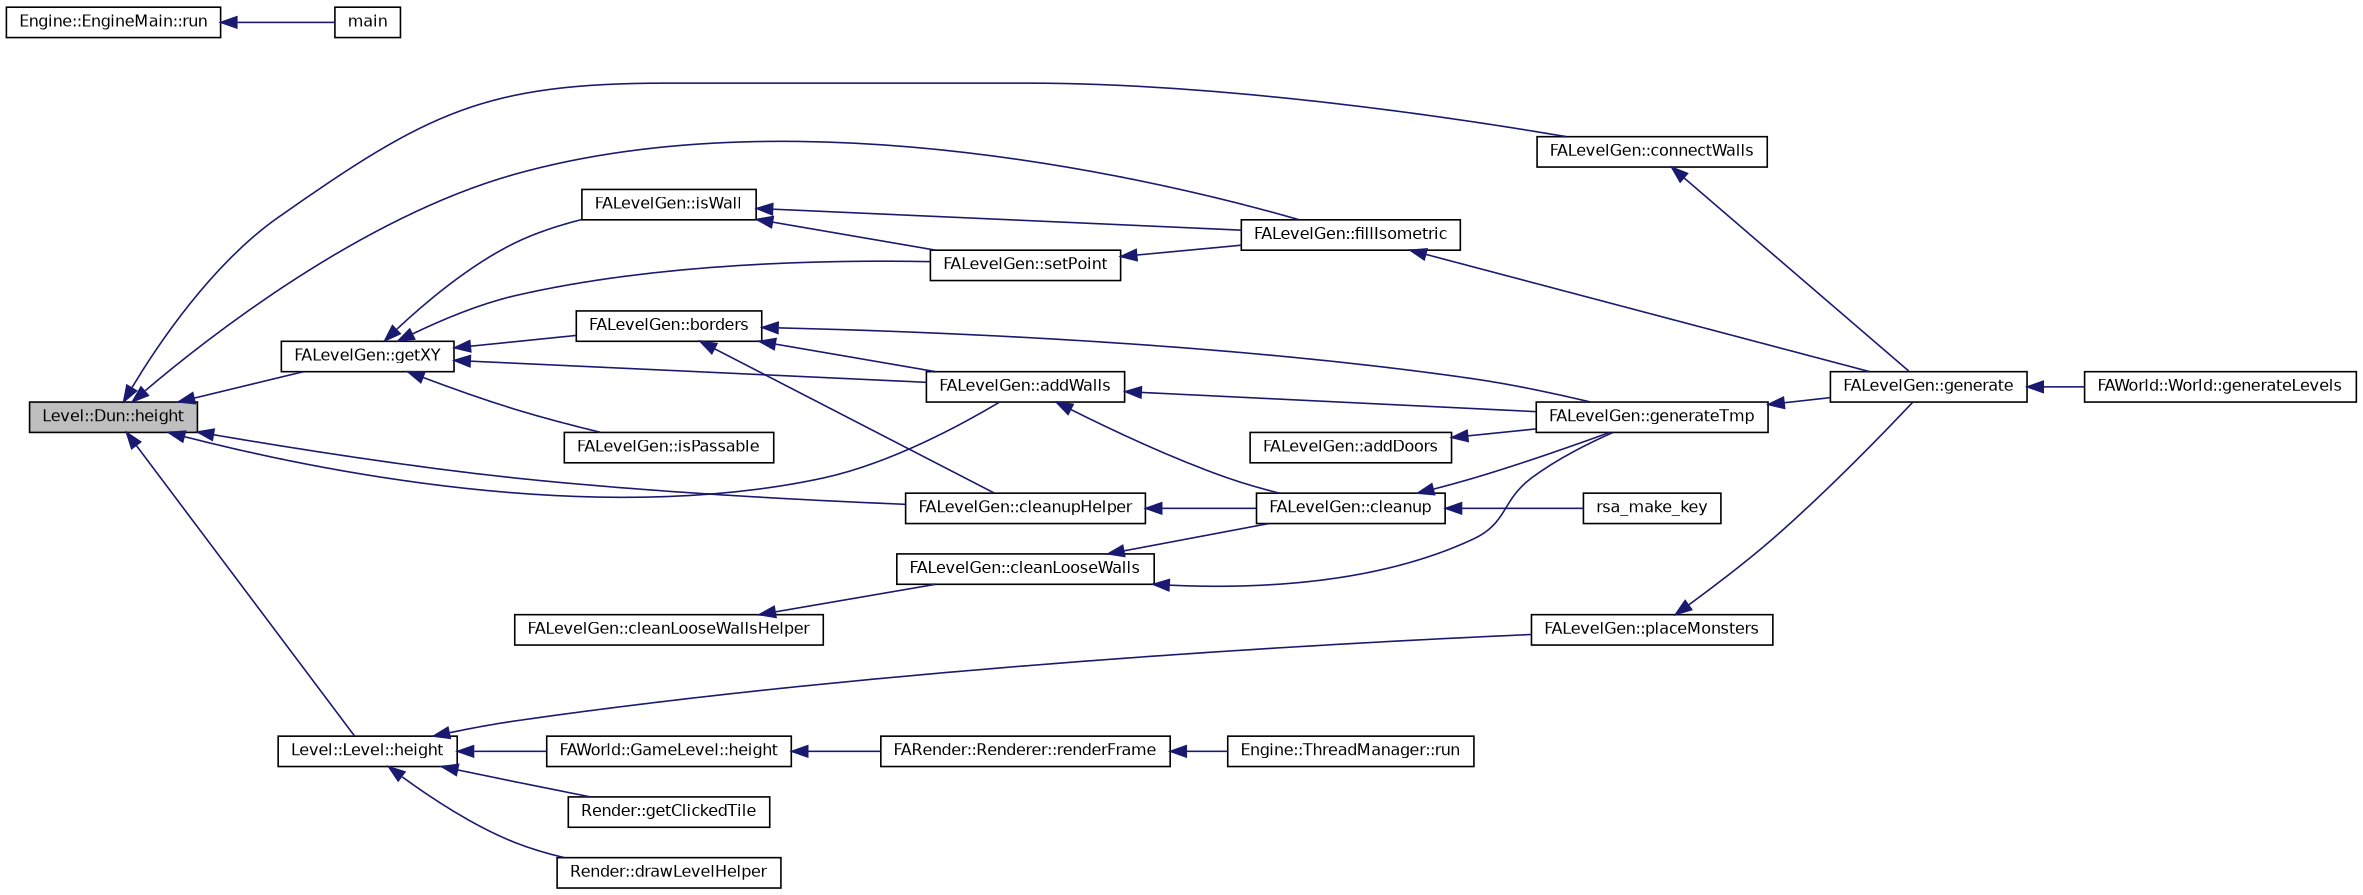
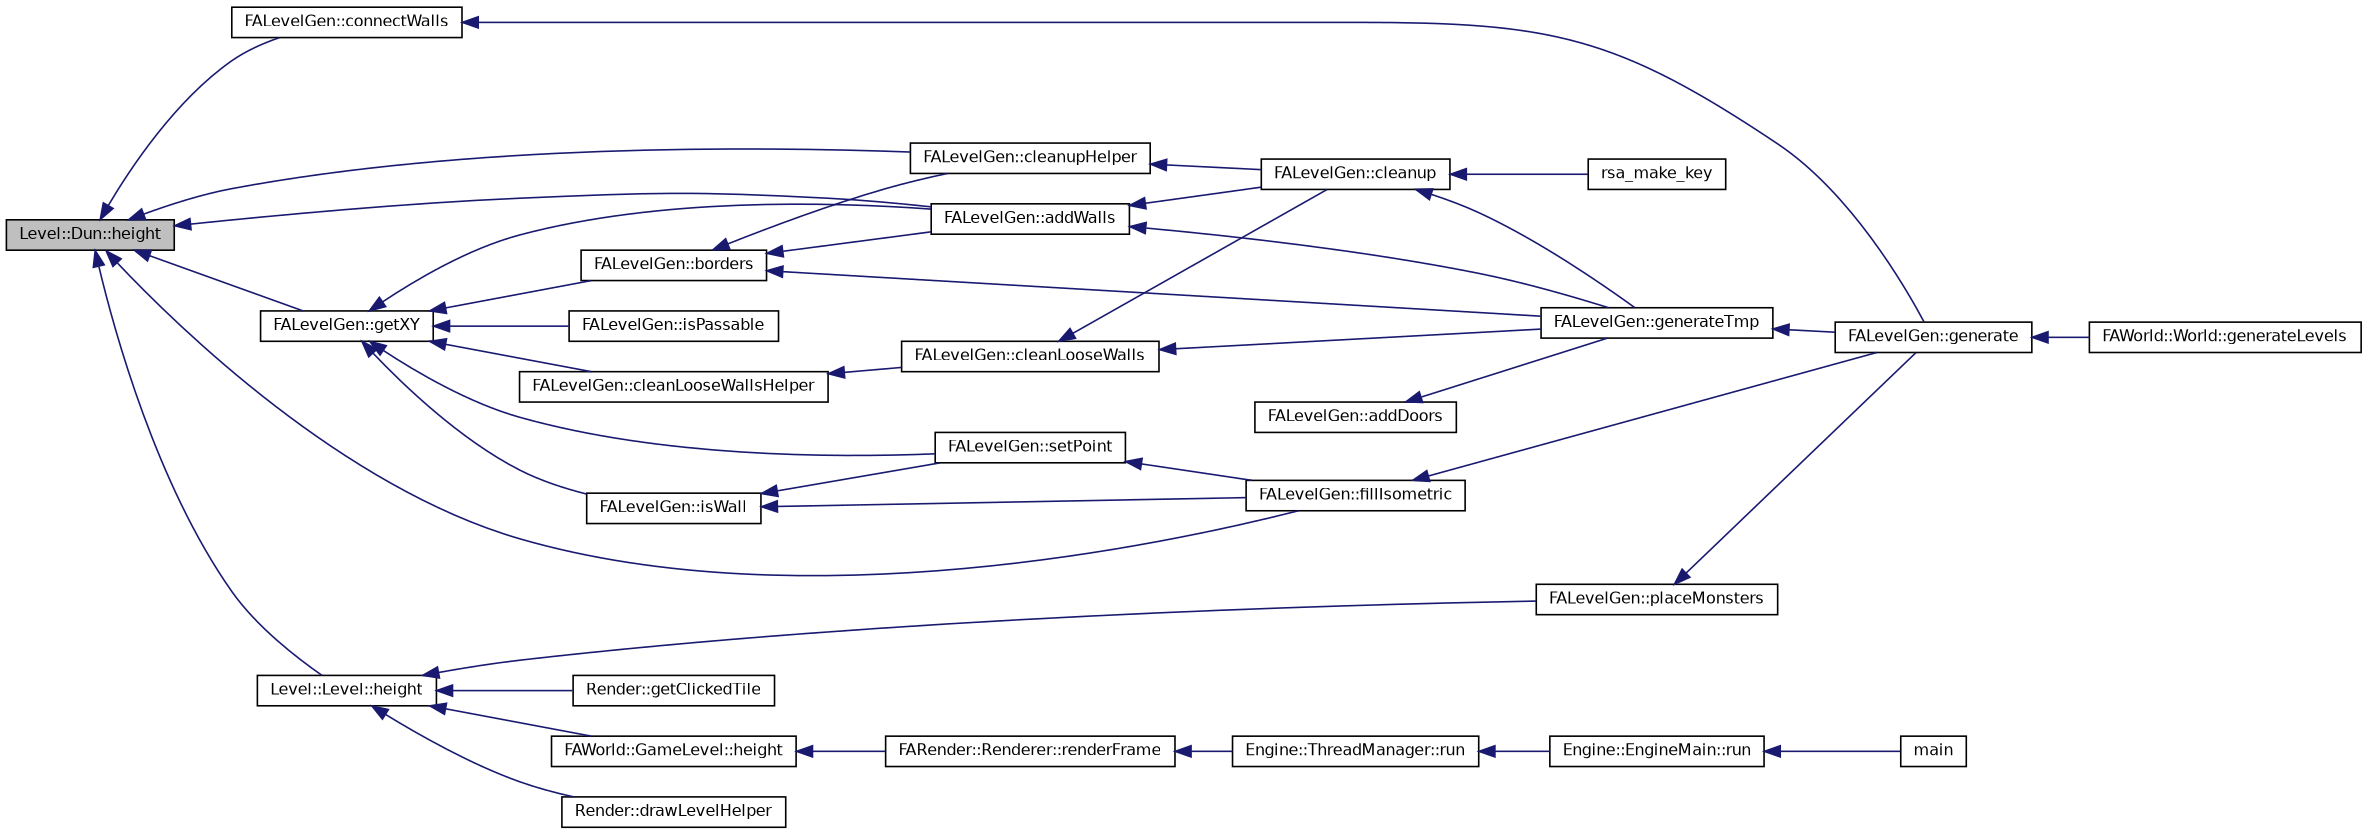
none -> (518, 358)
none -> (1522, 751)
